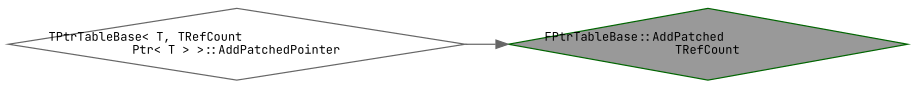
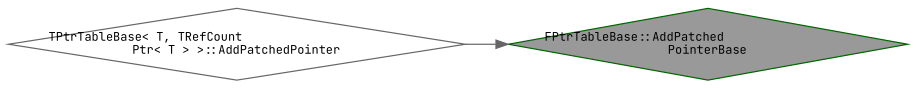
(708, 44) -> (708, 44)
